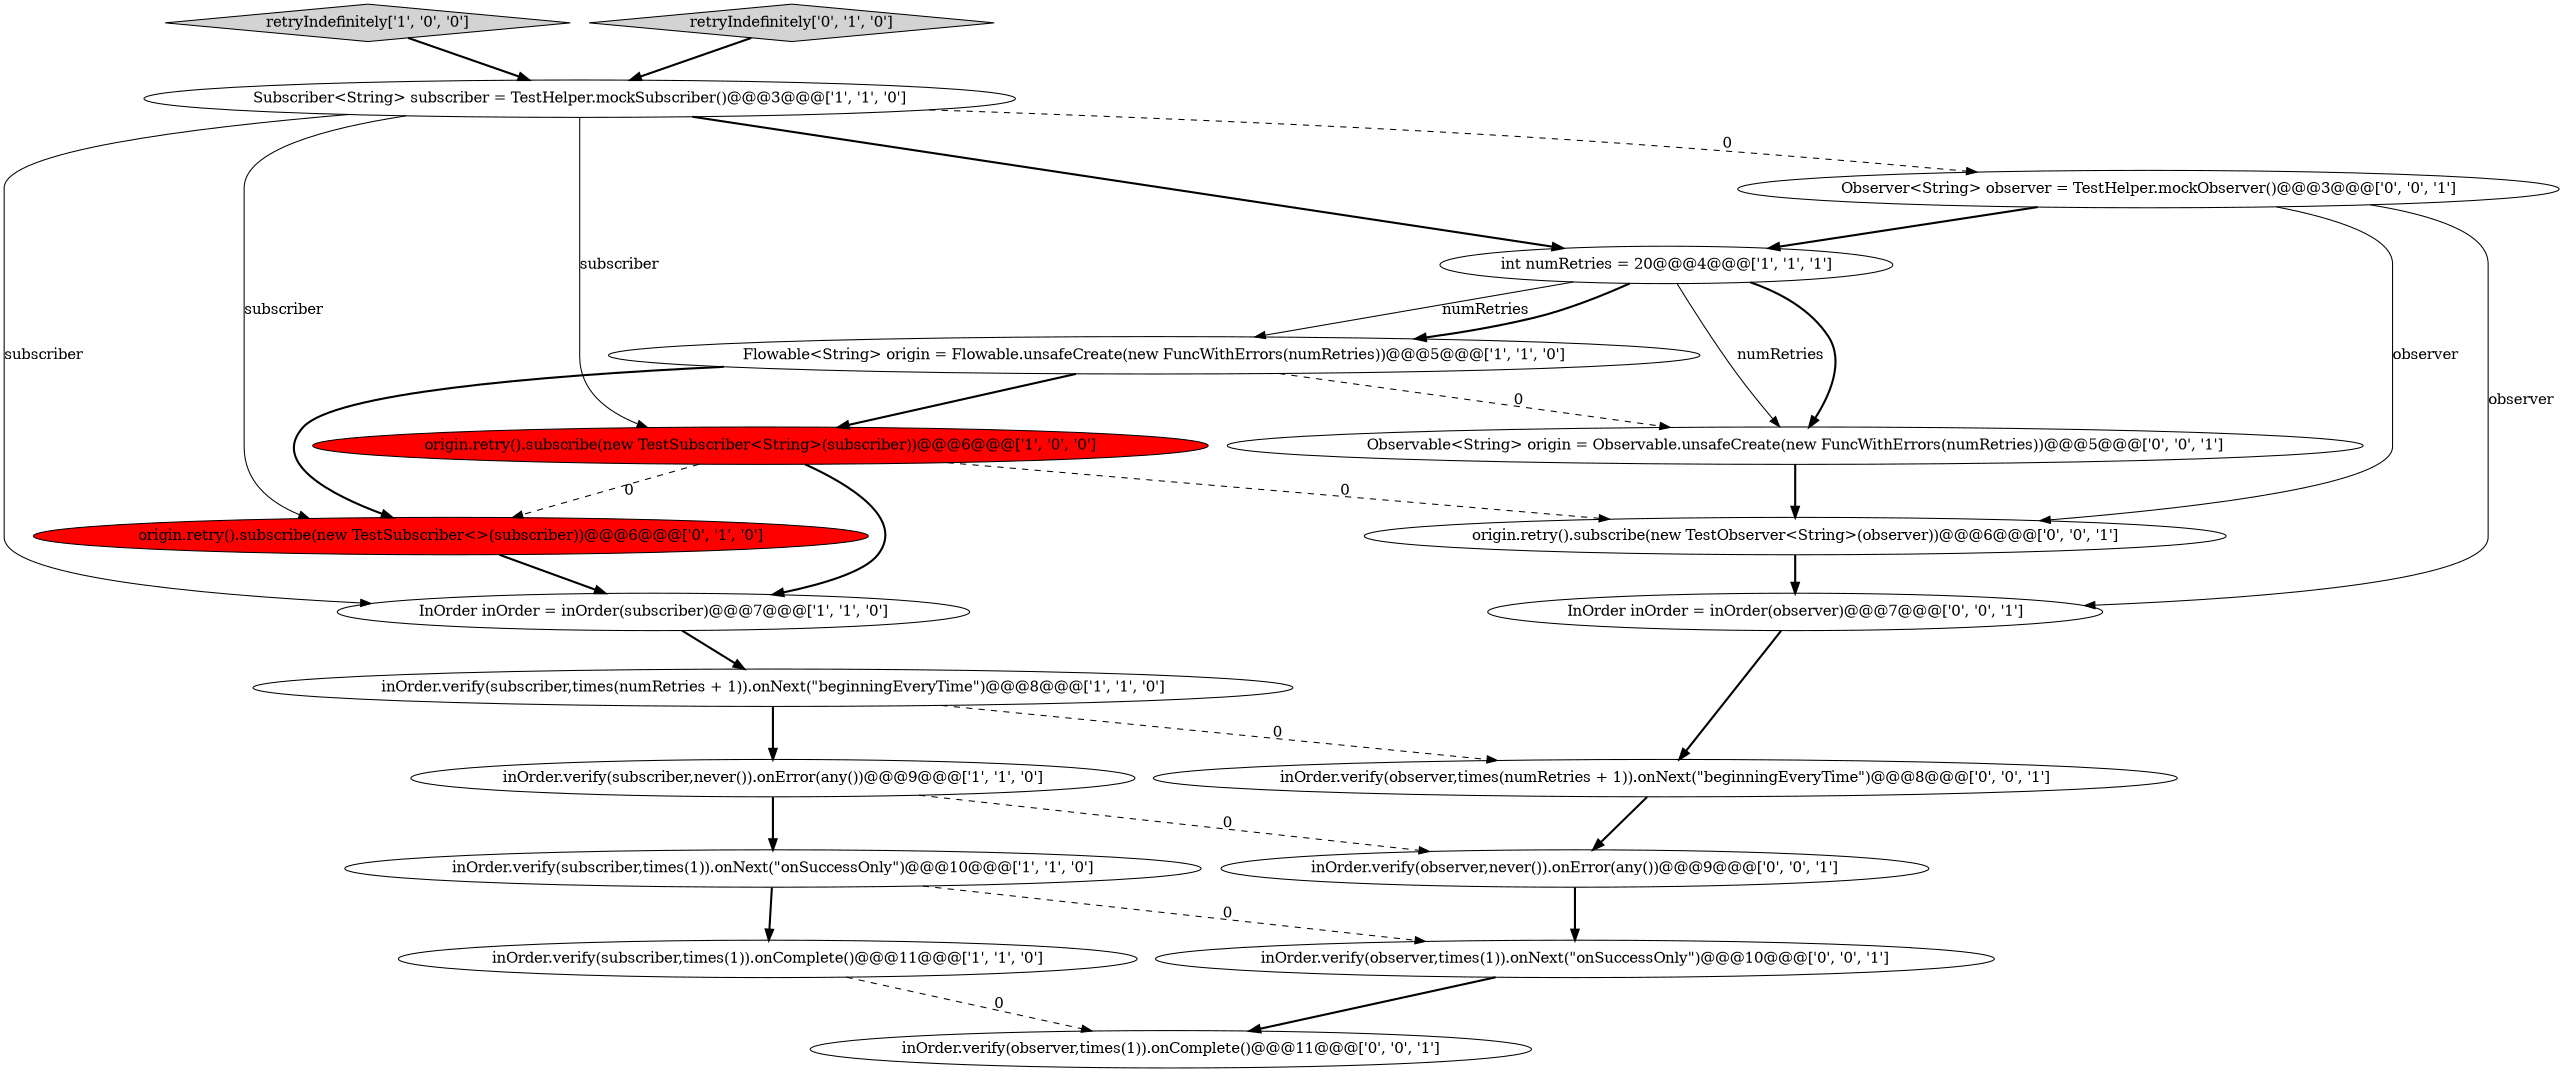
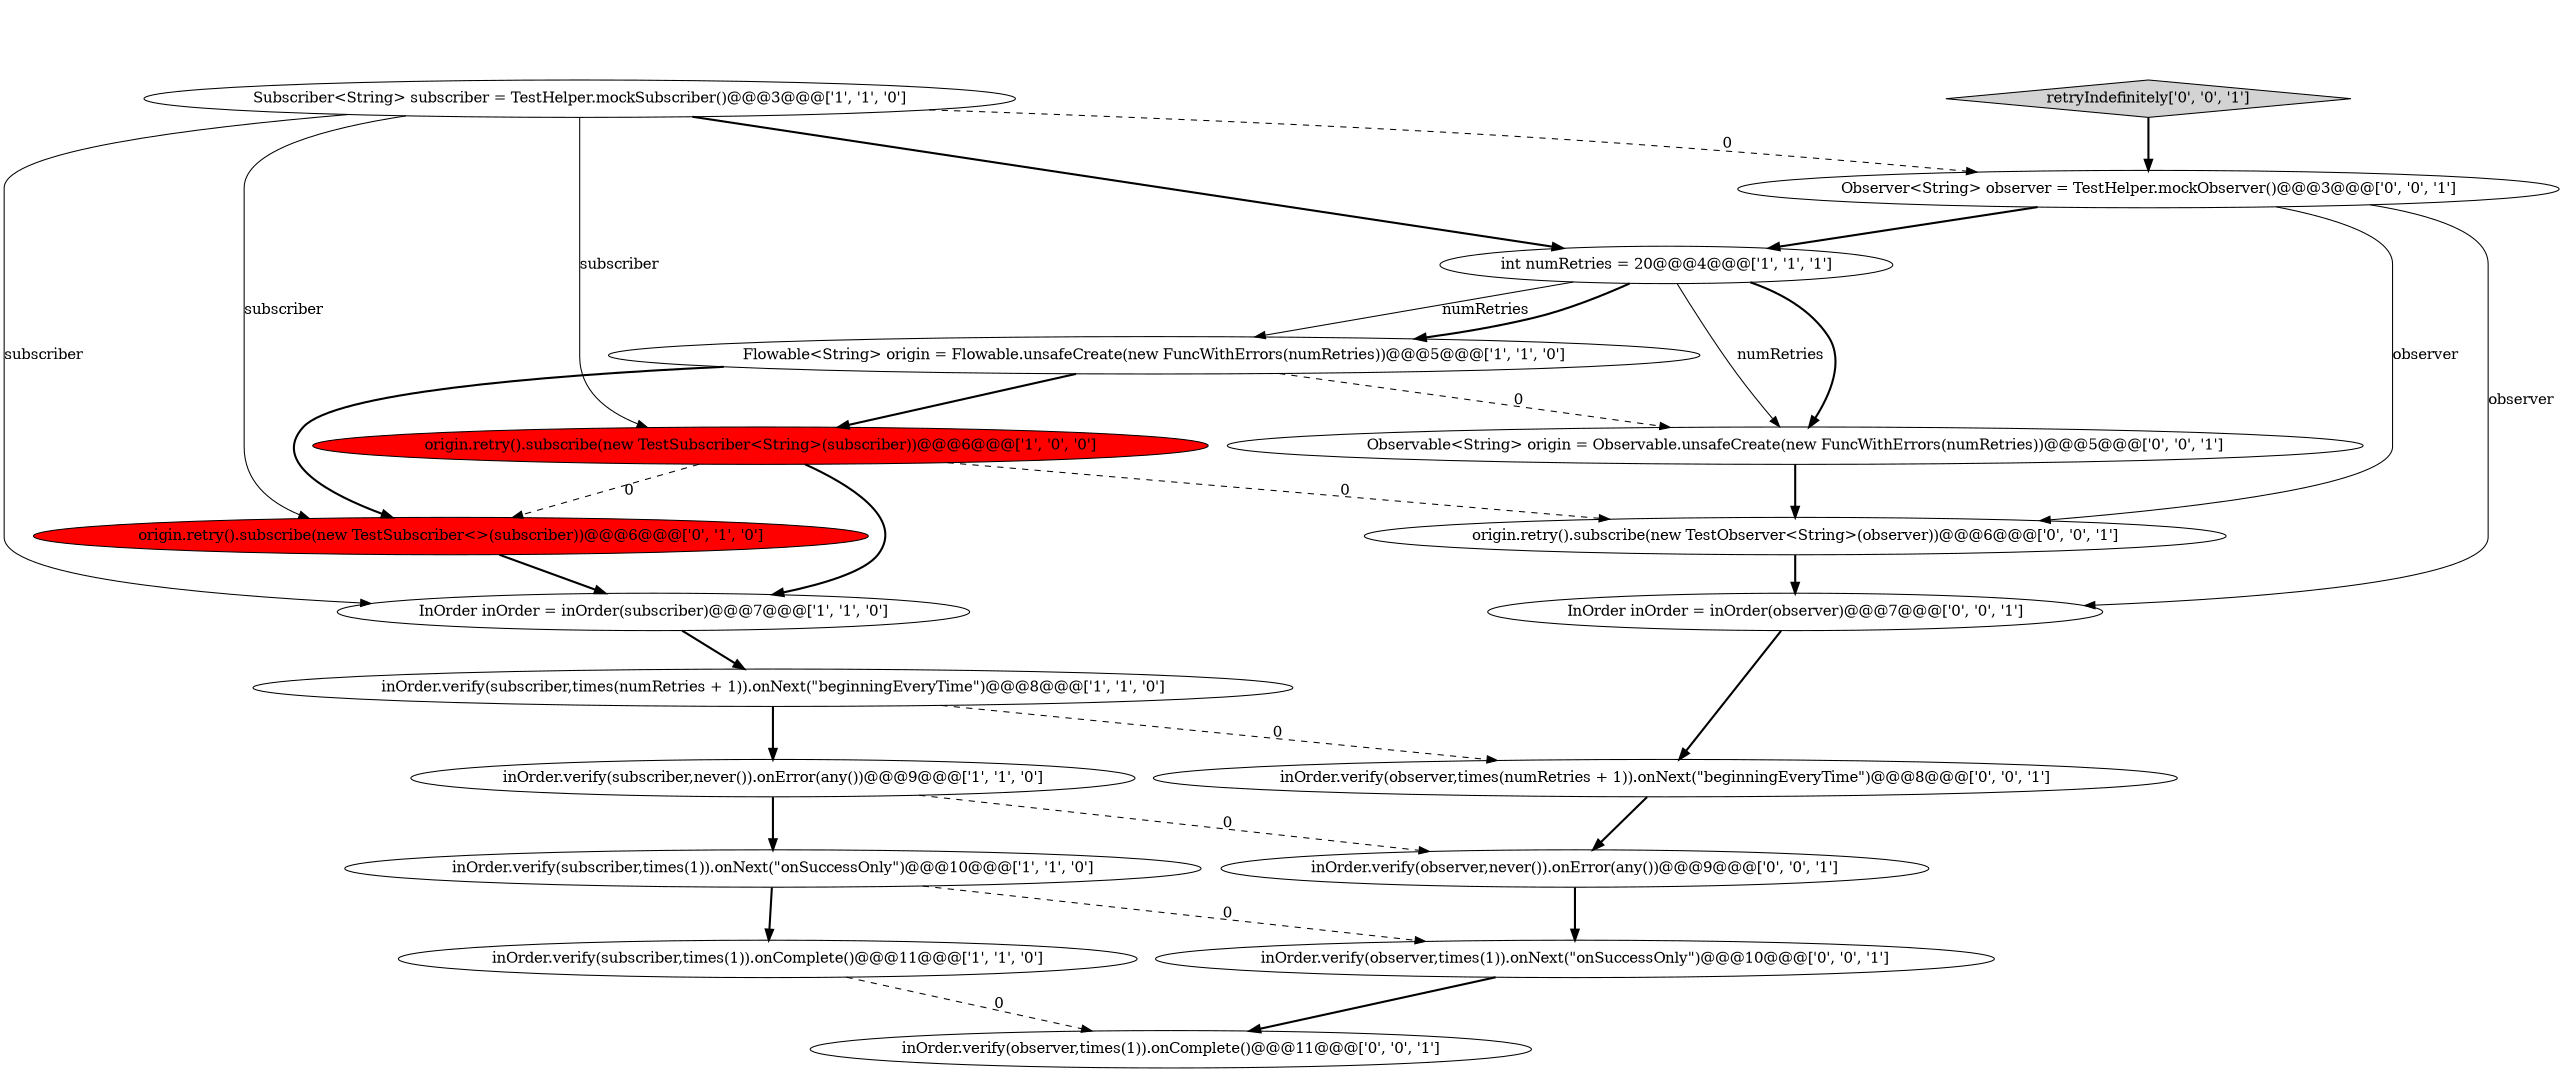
(368, 23) -> none
(792, 23) -> none
none -> (2148, 99)
